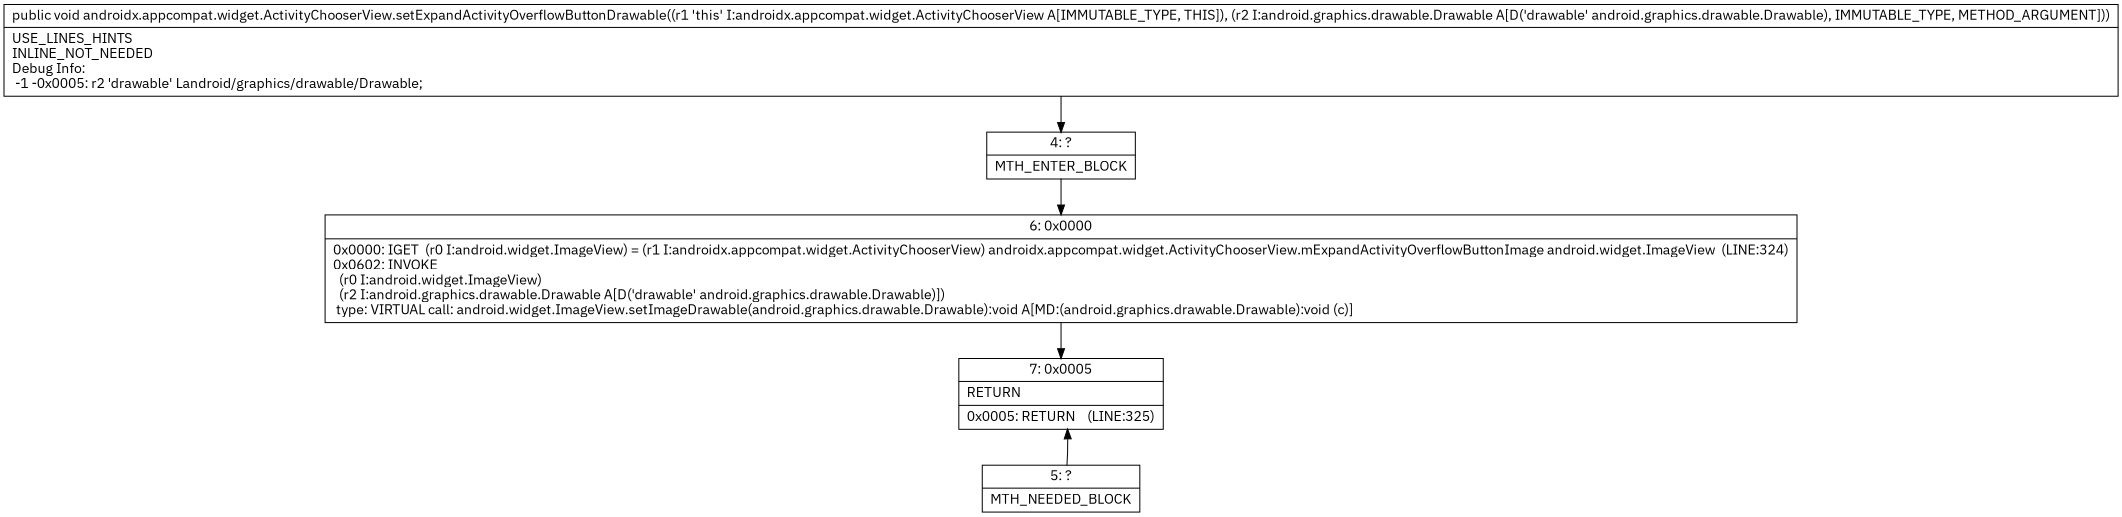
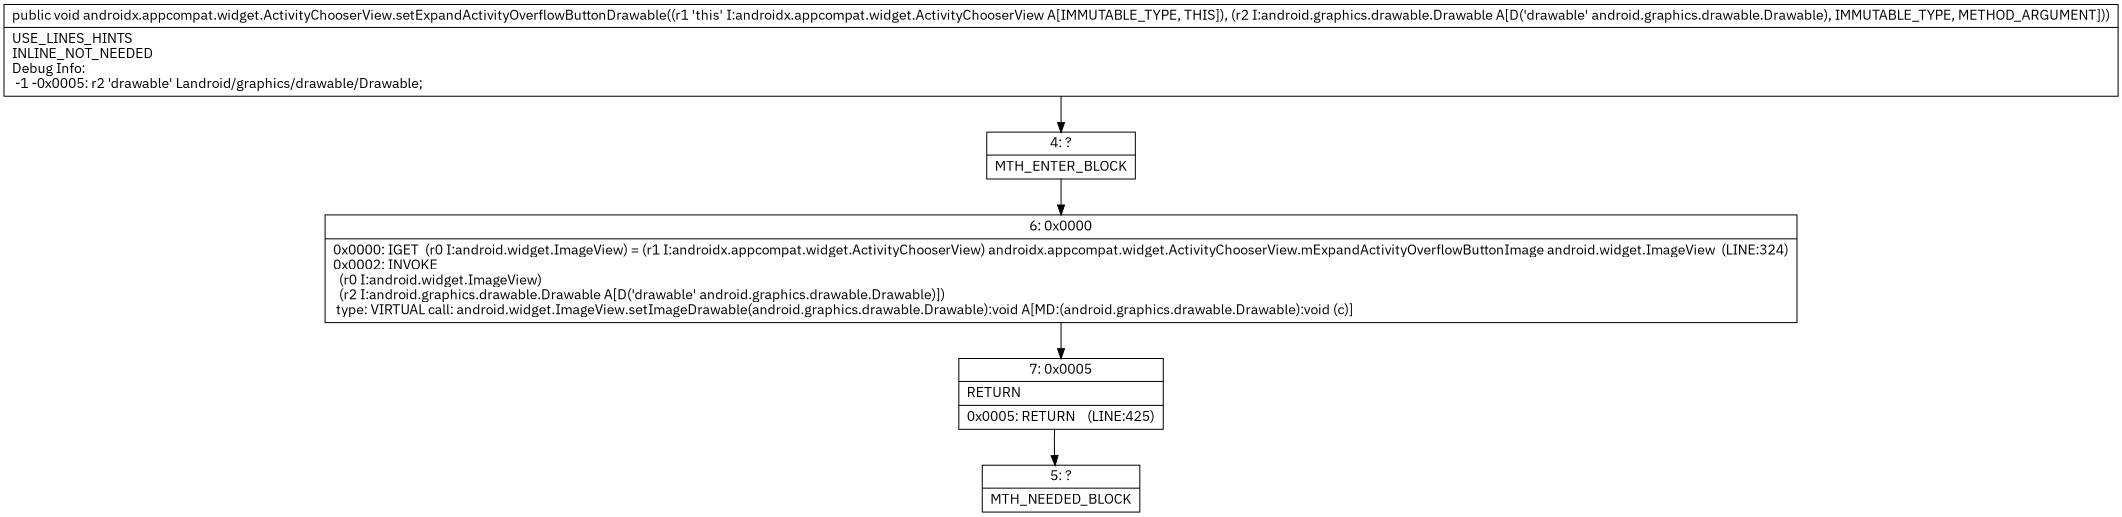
(389, 265) -> (389, 265)
(1061, 417) -> (1061, 417)
(1068, 452) -> (1054, 442)
